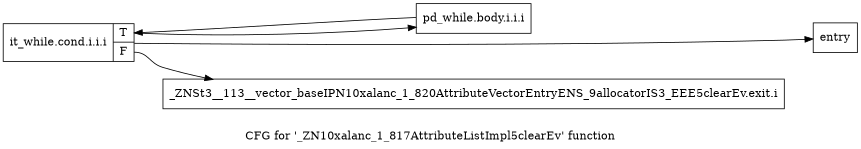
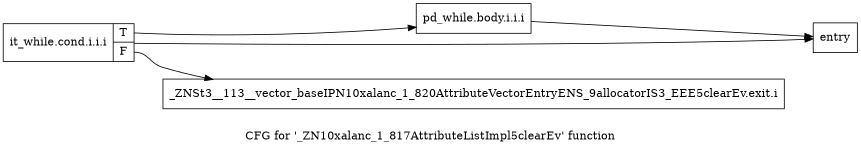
(279, 25) -> (668, 29)
